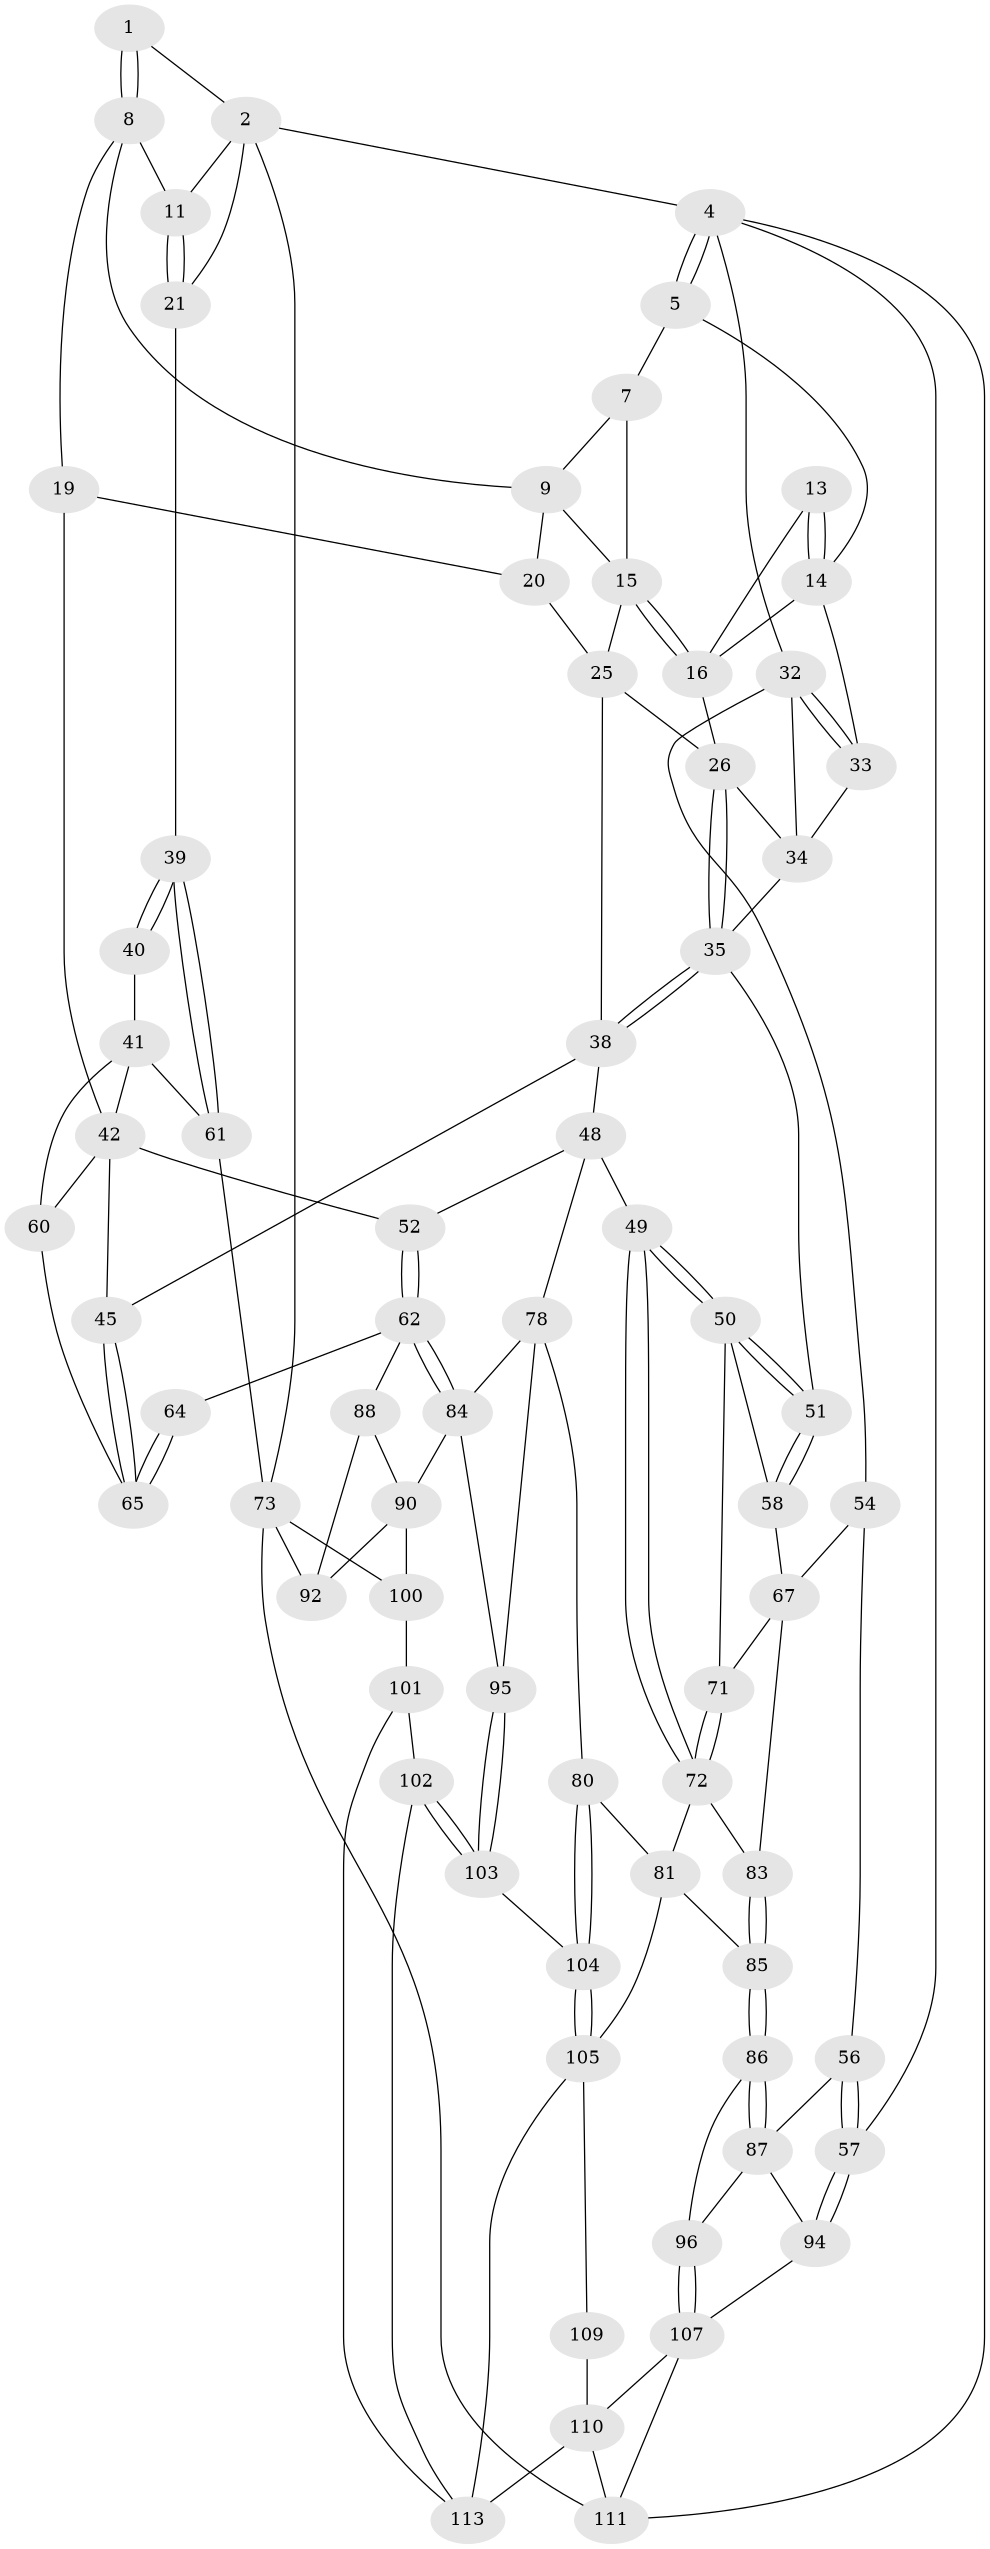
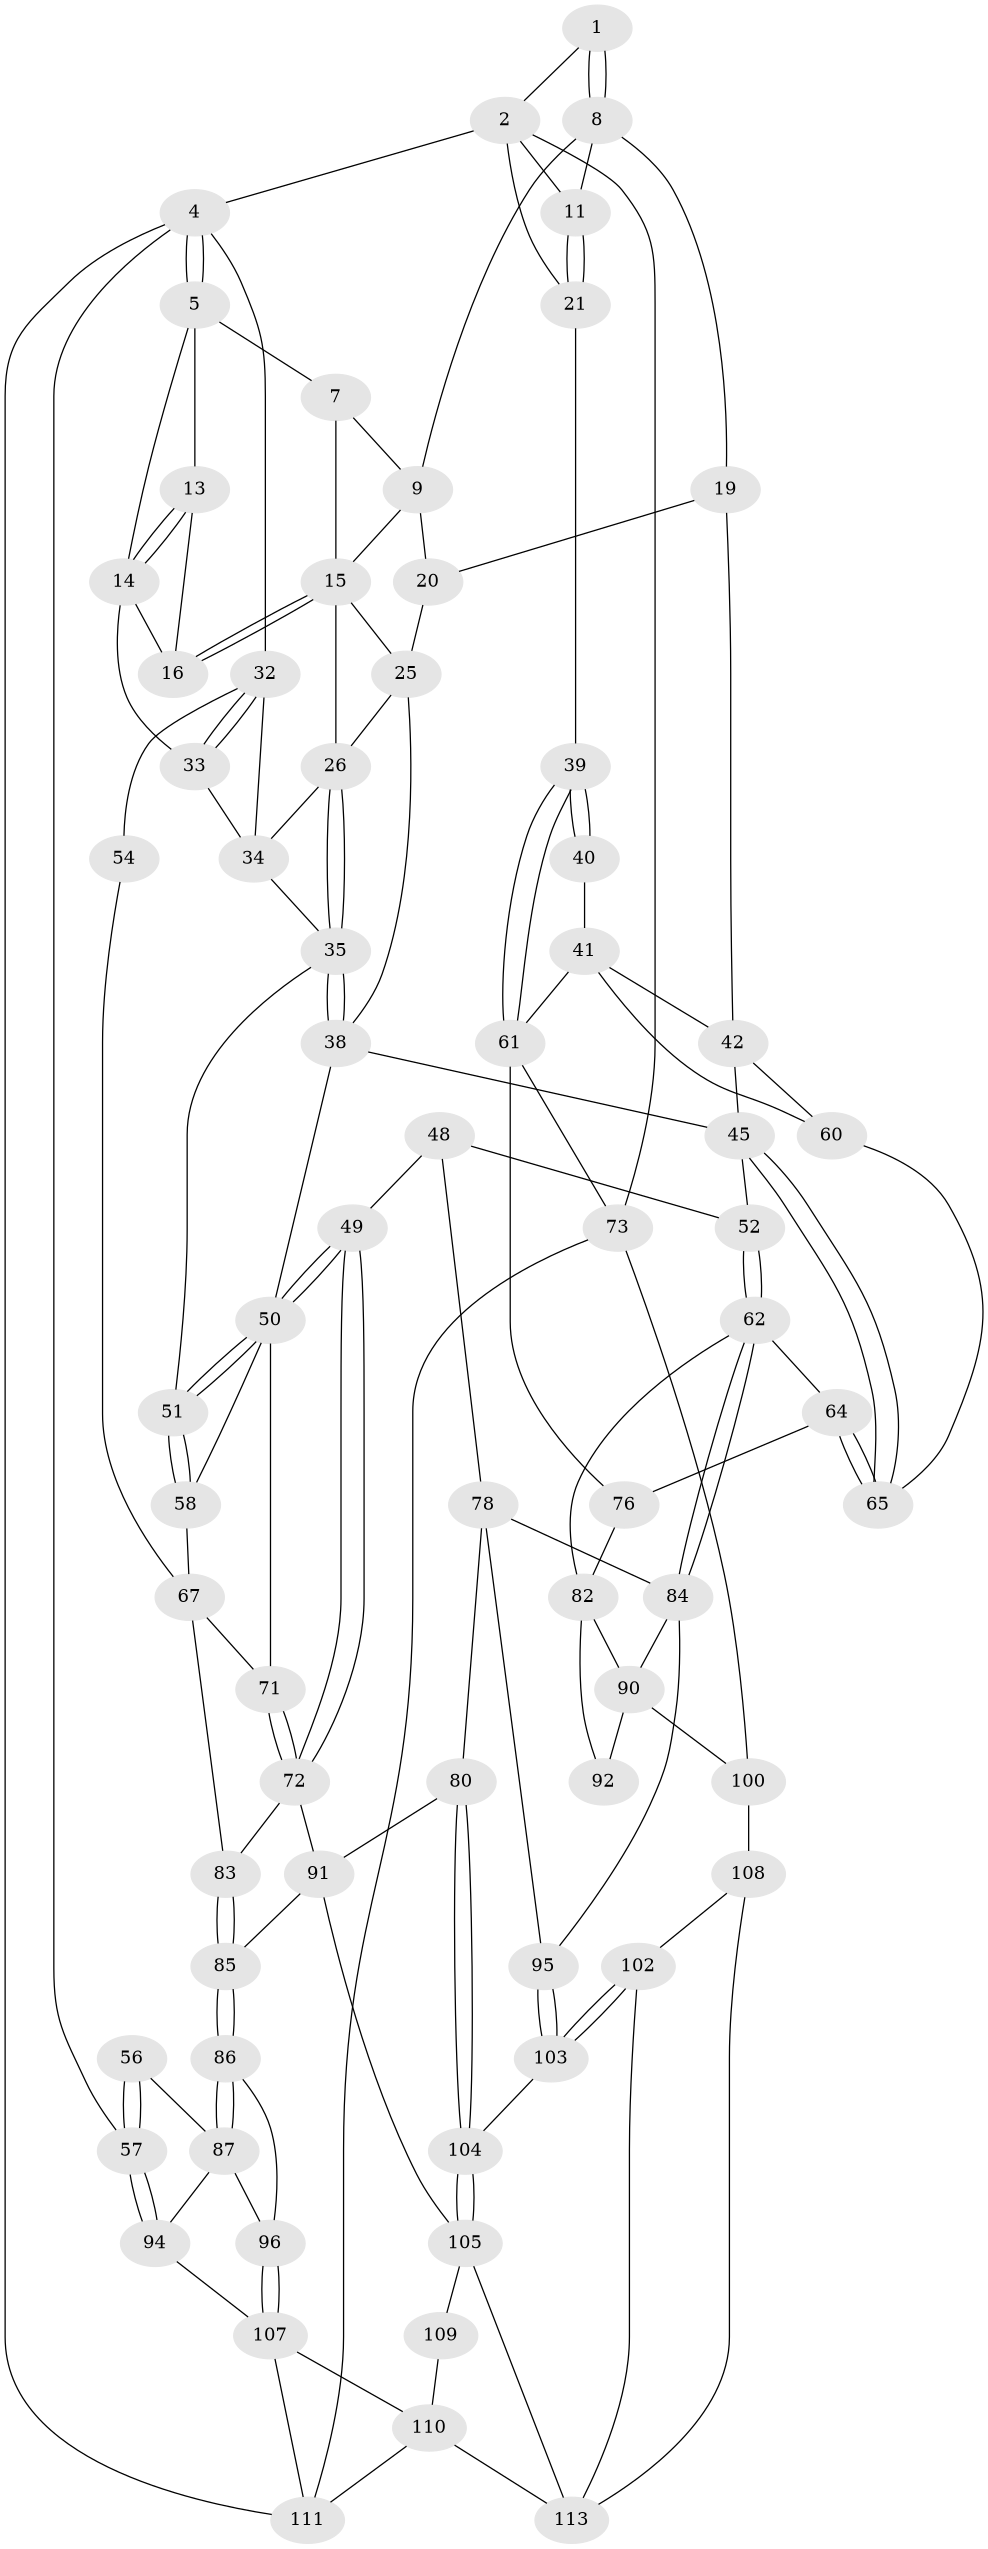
none -> (195, 397)
(711, 727) -> (336, 674)
(596, 1090) -> (303, 1182)
(258, 1186) -> (745, 1182)
(365, 1413) -> (583, 1597)
none -> (624, 1505)
(288, 1551) -> none
(406, 1690) -> (749, 1874)
(860, 1782) -> none
(665, 1874) -> (319, 1874)
